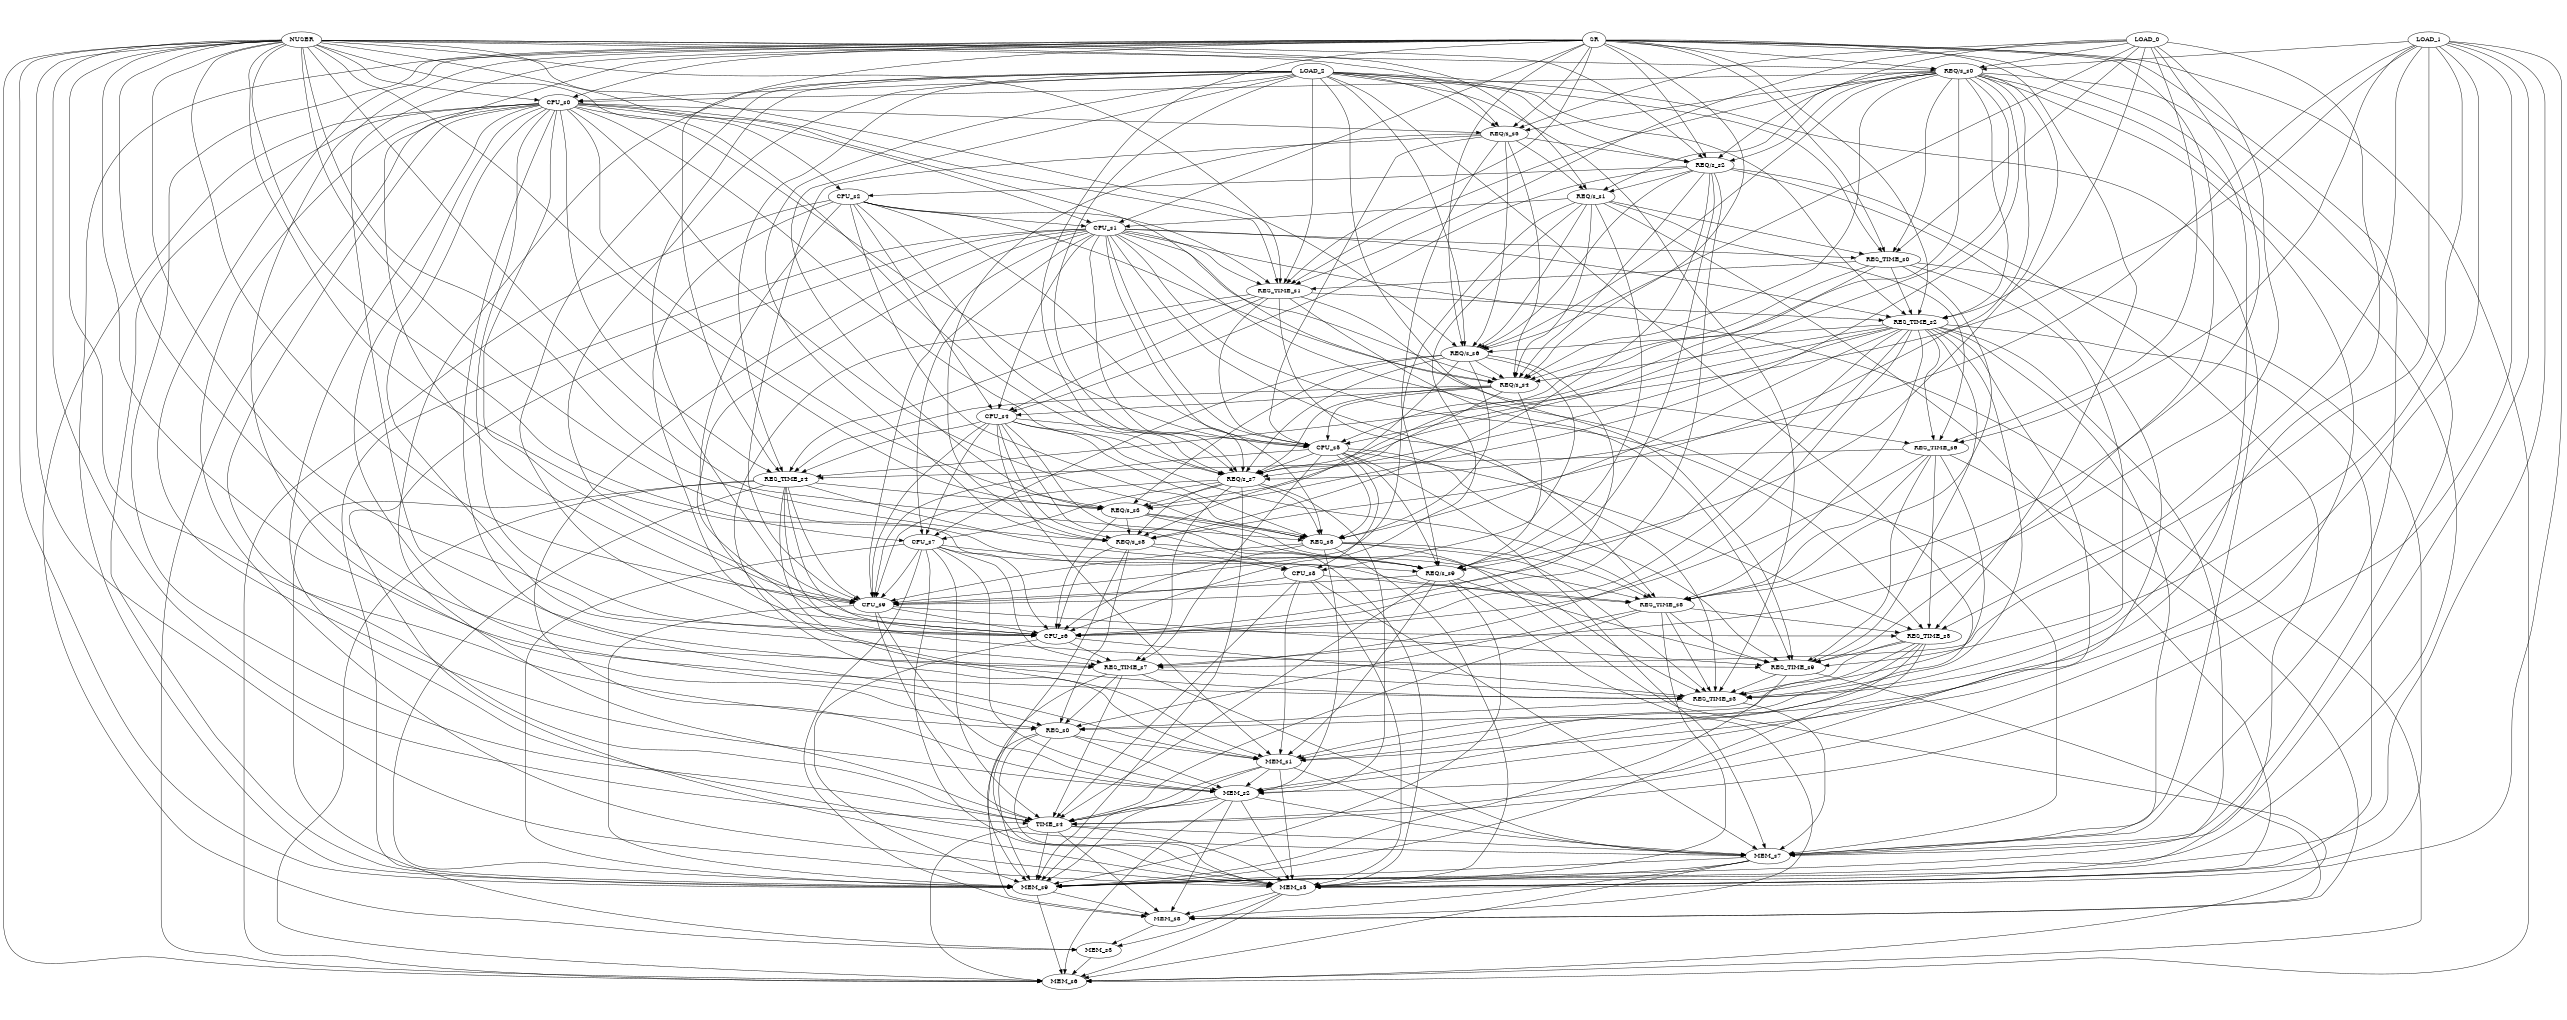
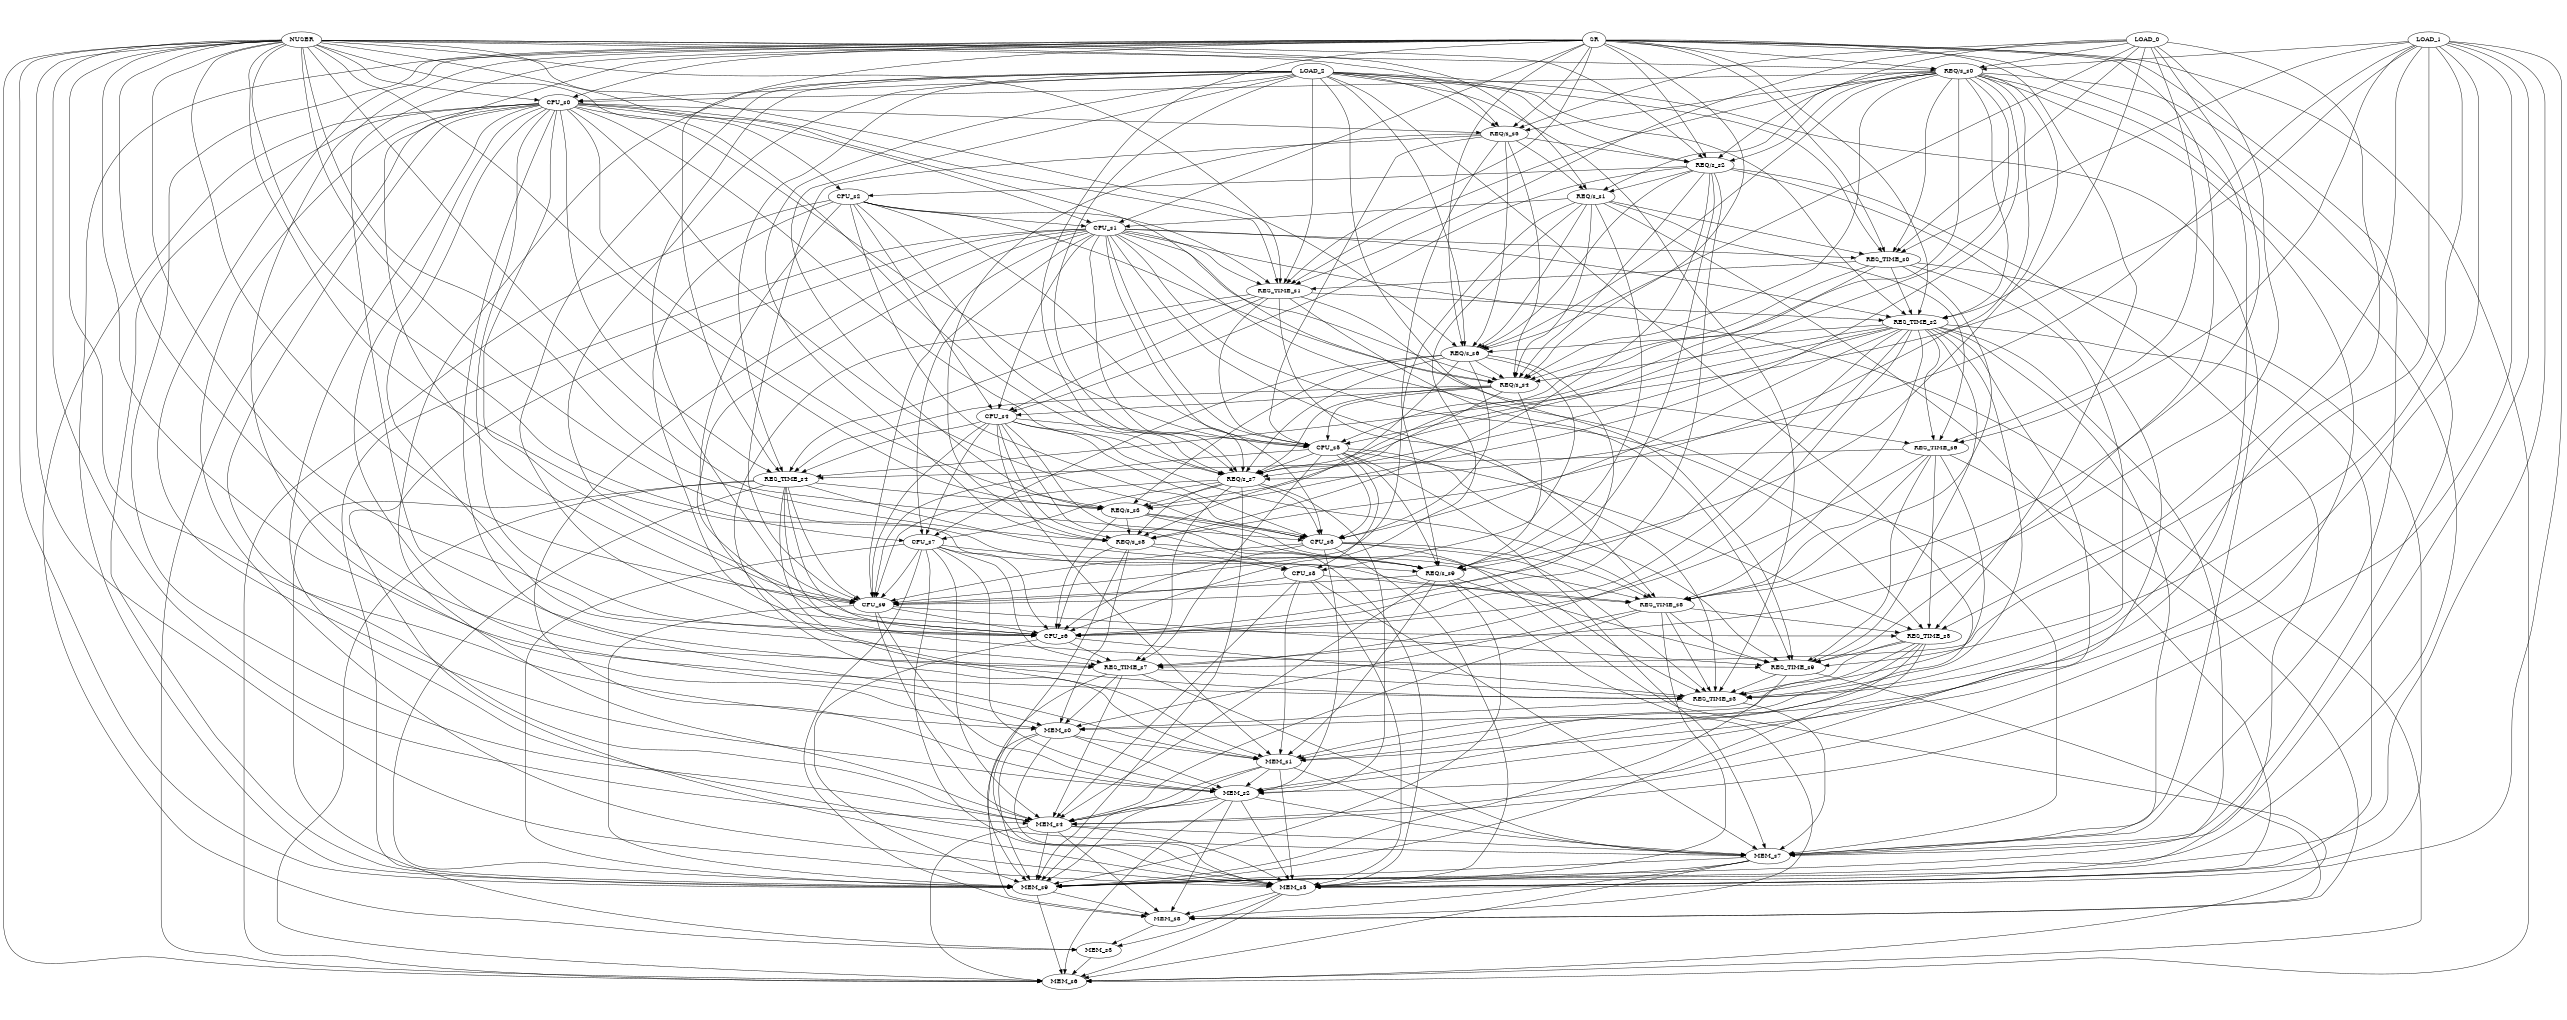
none -> (2126, 142)
(1322, 542) -> (1322, 542)
(1058, 731) -> (1058, 731)
(1050, 825) -> (1050, 825)
